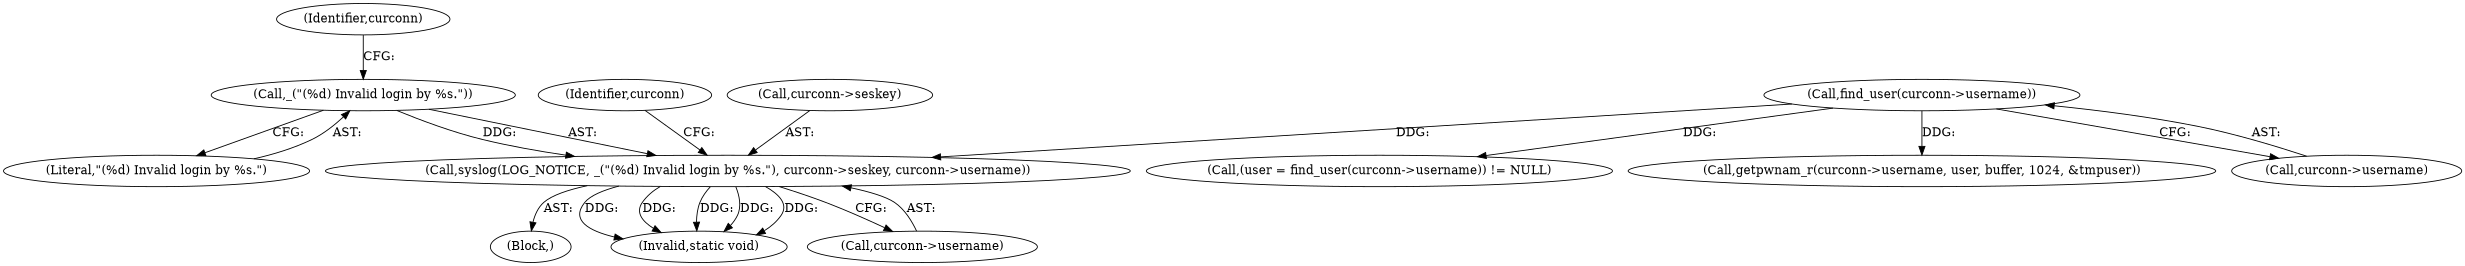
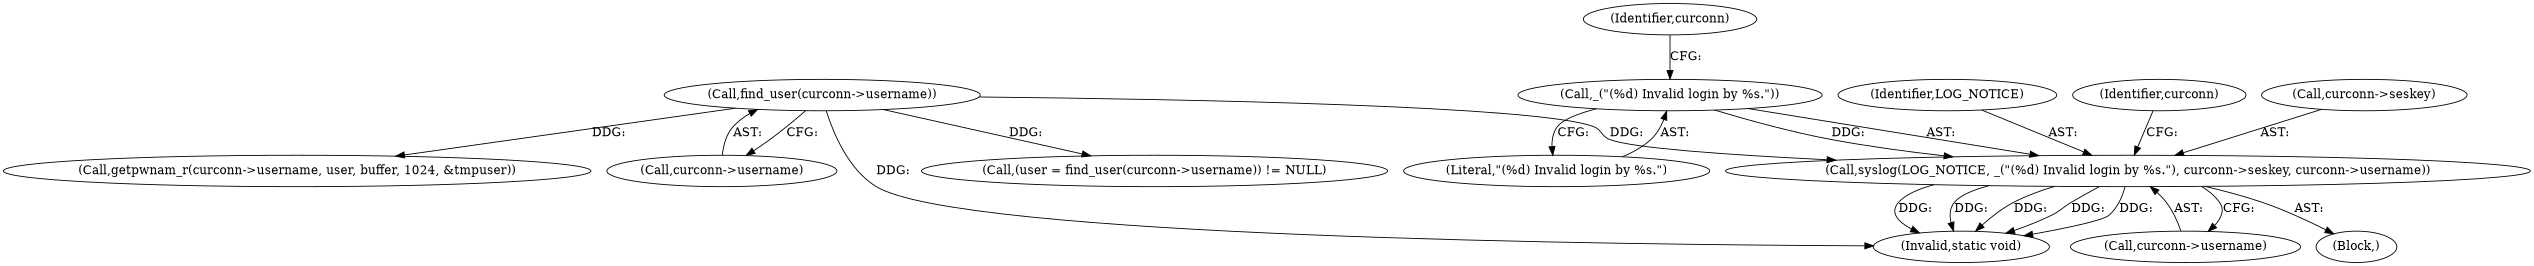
none -> (1947, 95)
none -> (1322, 235)
